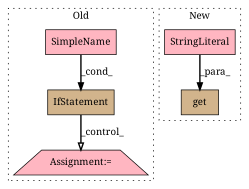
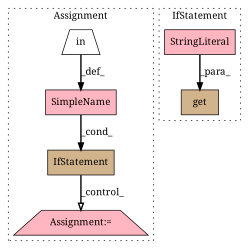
(81, 16) -> (81, 16)
(200, 16) -> (200, 16)
none -> (81, 42)
